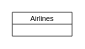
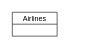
(42, 24) -> (35, 24)
